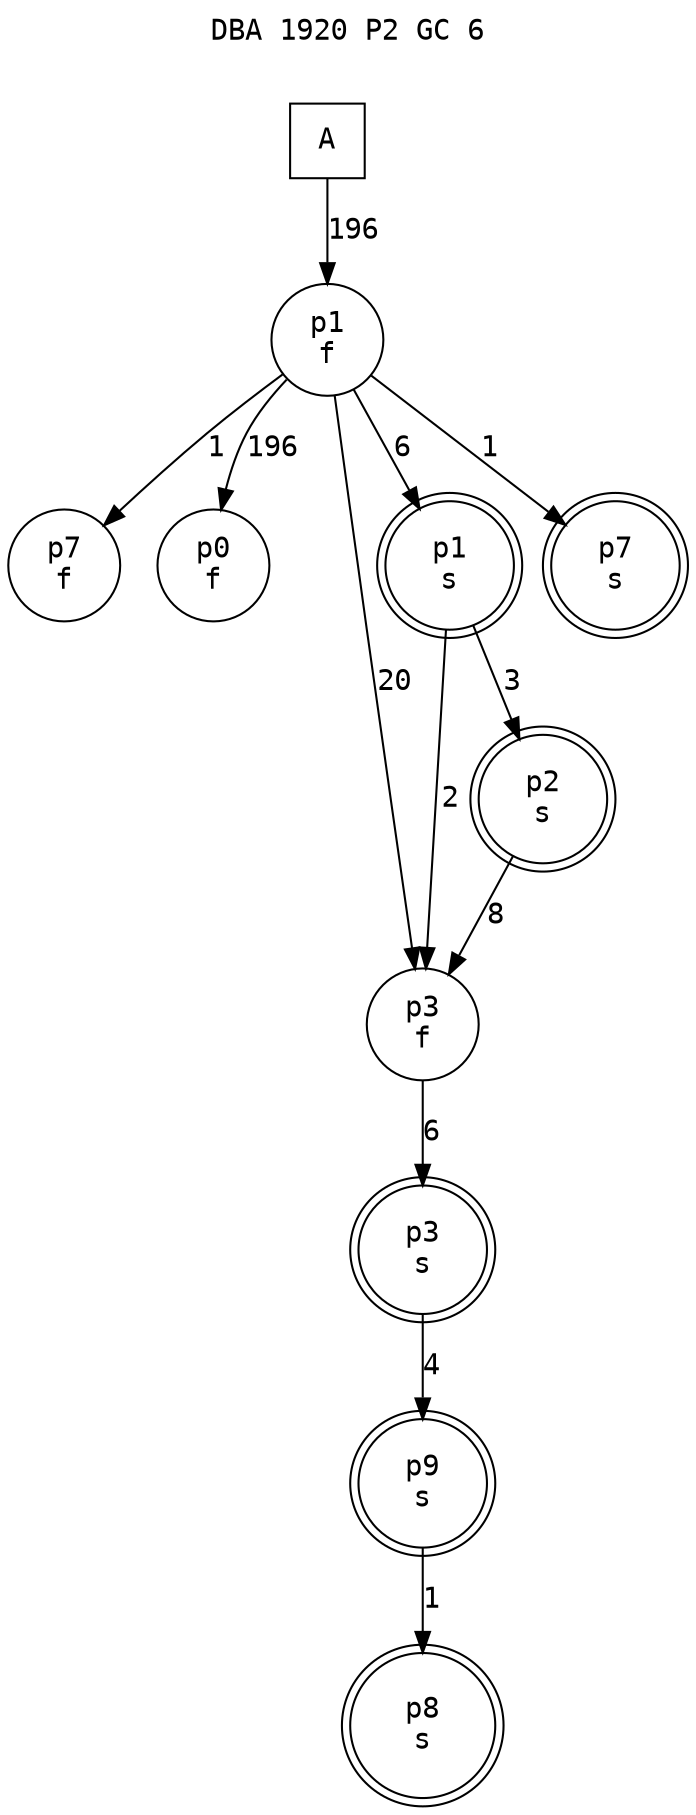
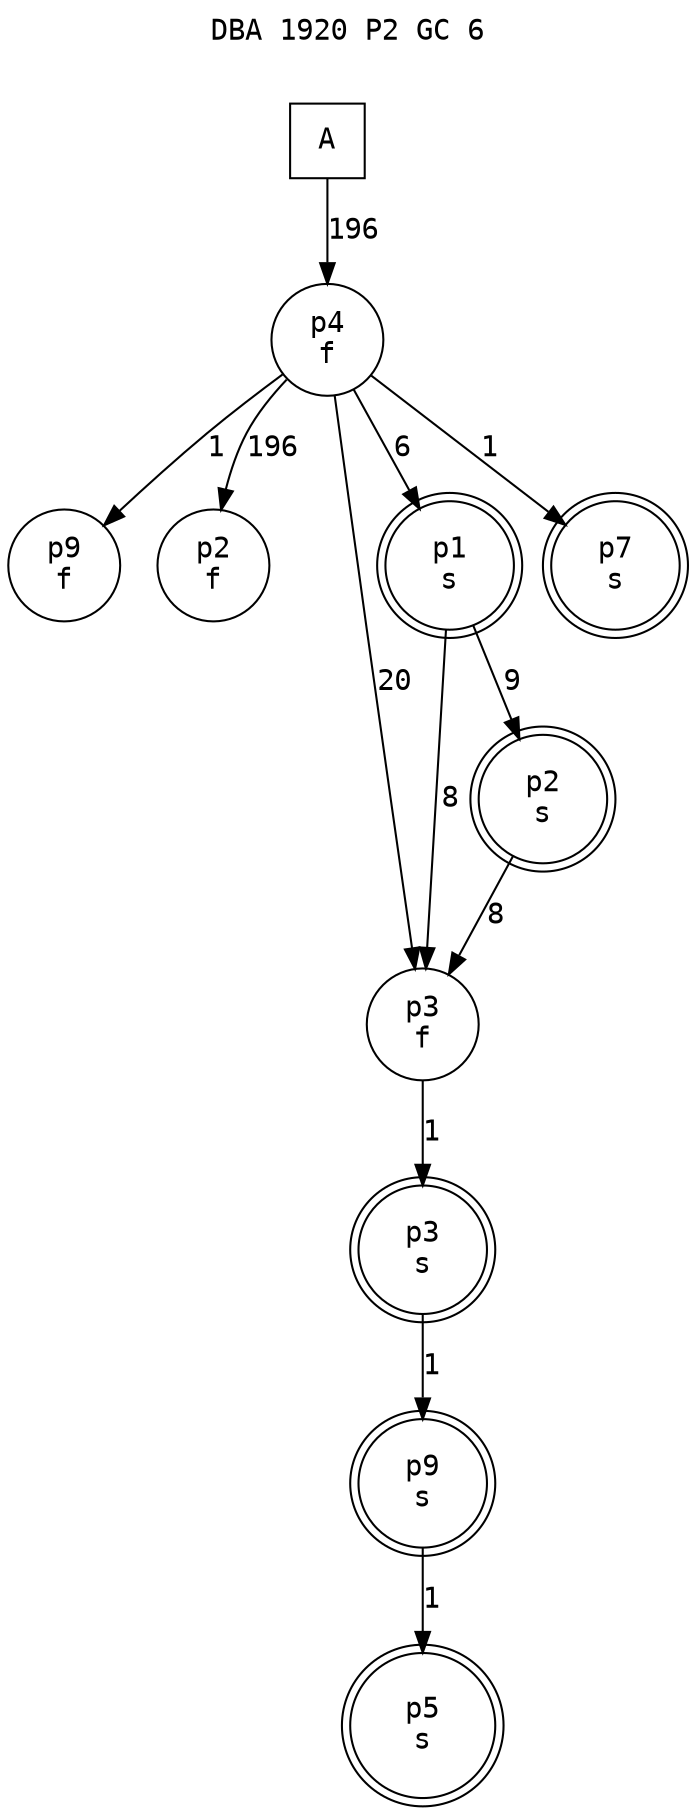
(327, 340) -> (327, 340)
(64, 565) -> (64, 565)
(213, 565) -> (213, 565)
(513, 682) -> (513, 682)
(451, 799) -> (451, 799)
(432, 1133) -> (432, 1133)
(432, 1367) -> (432, 1367)
(423, 1726) -> (423, 1726)
